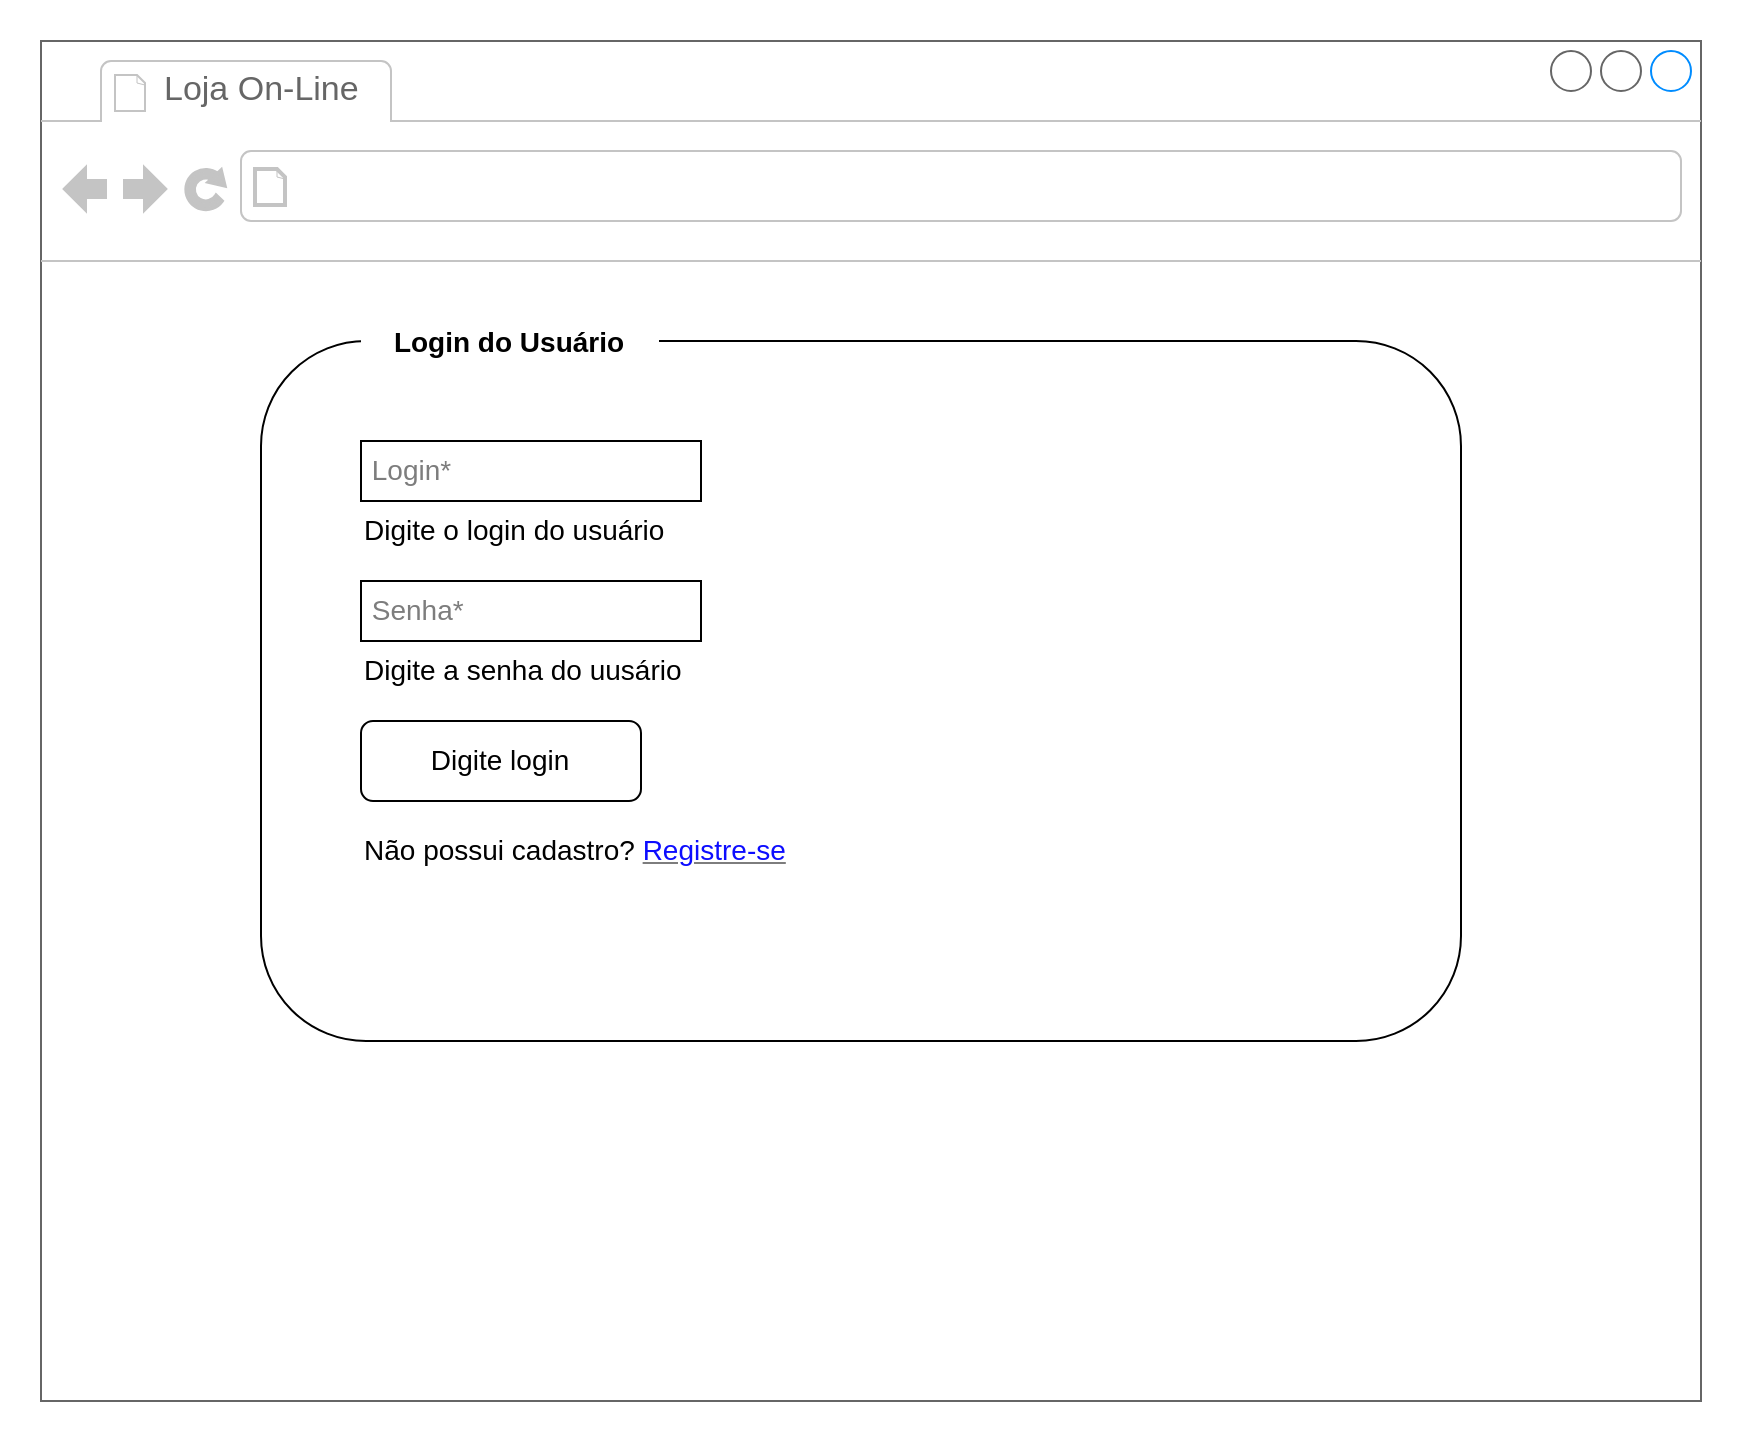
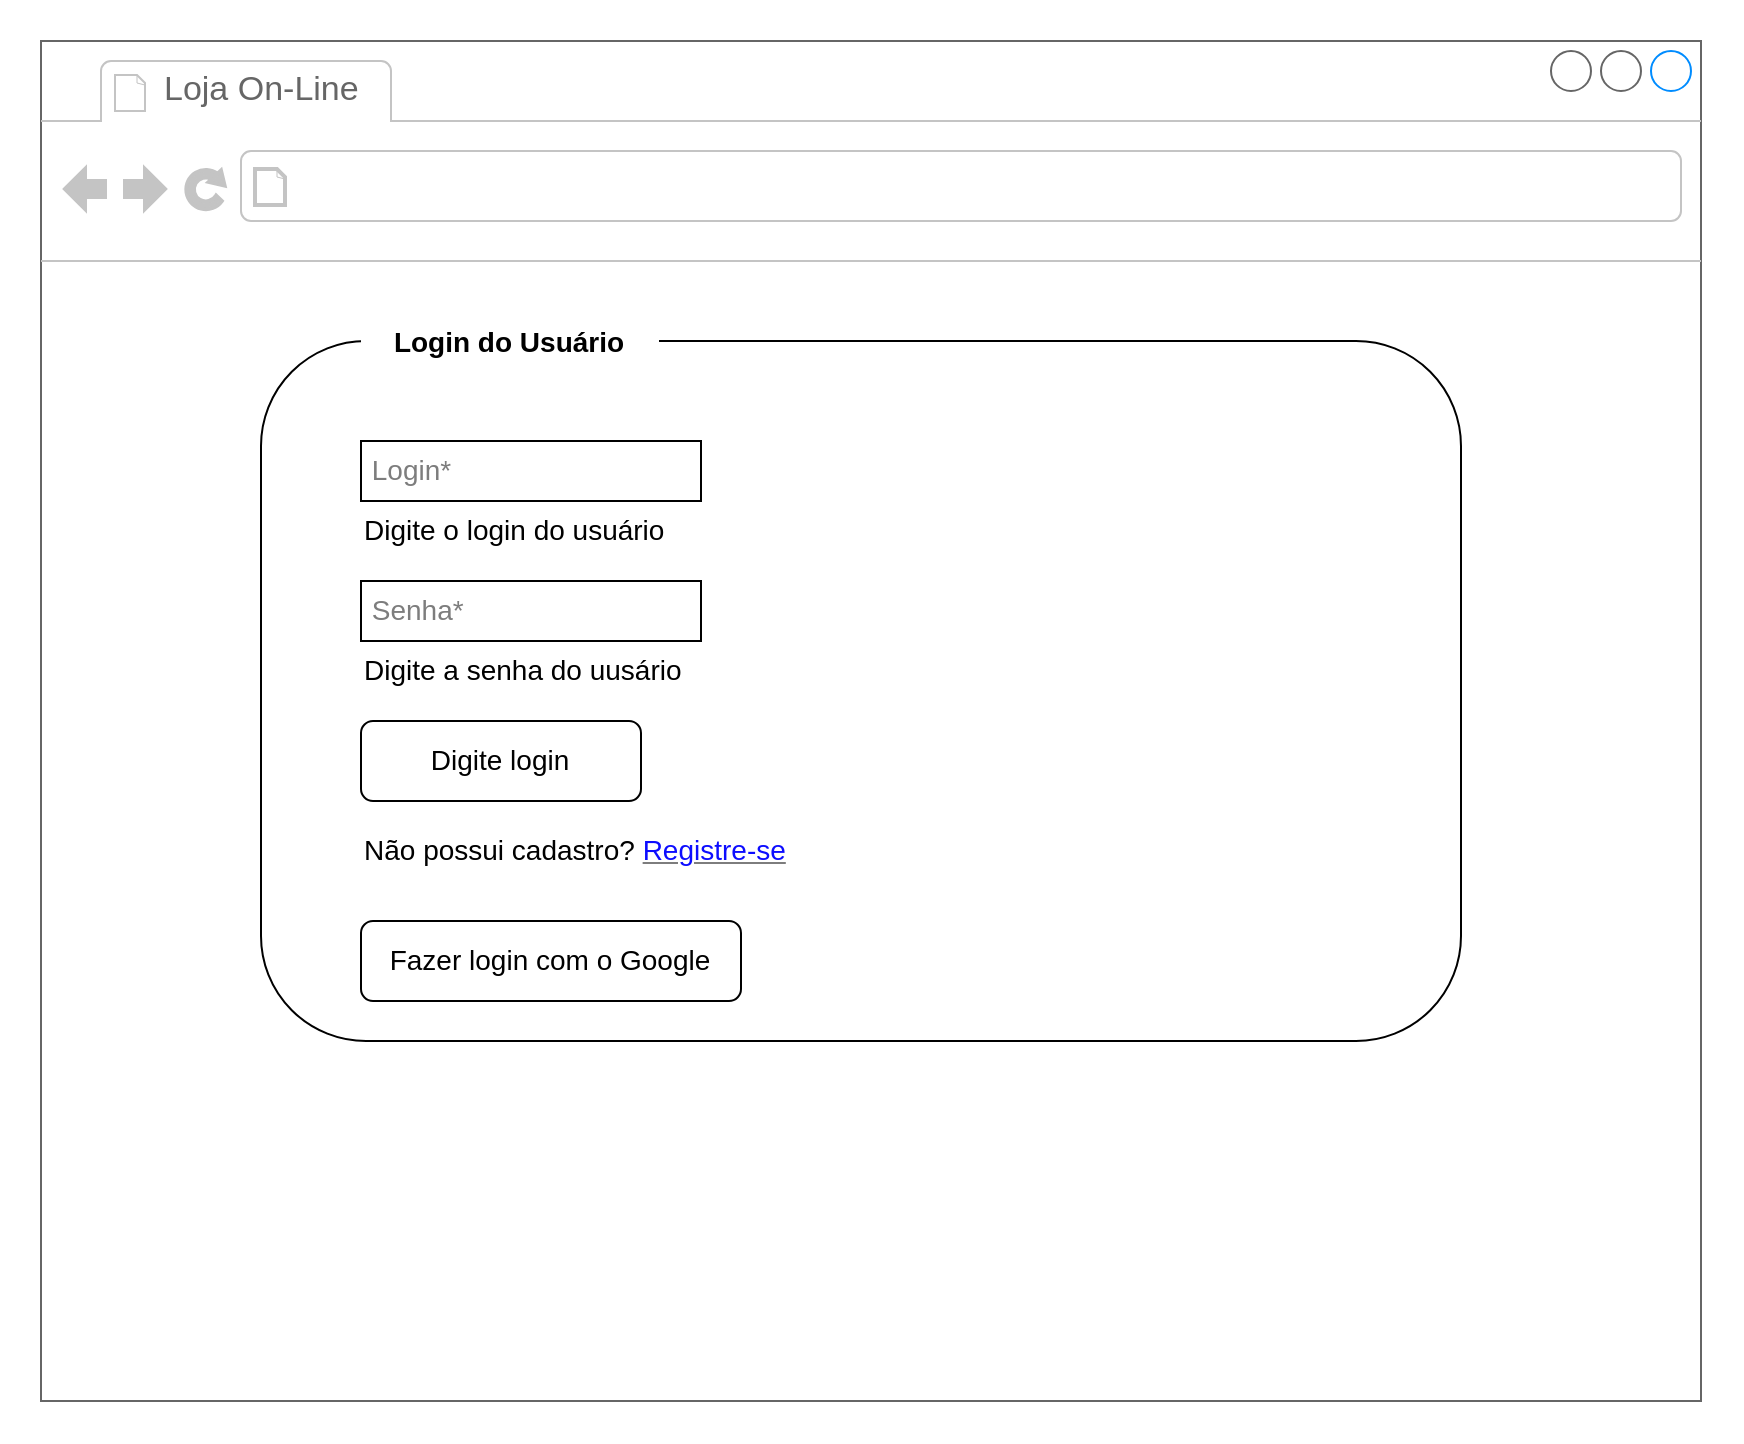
none -> (551, 961)
